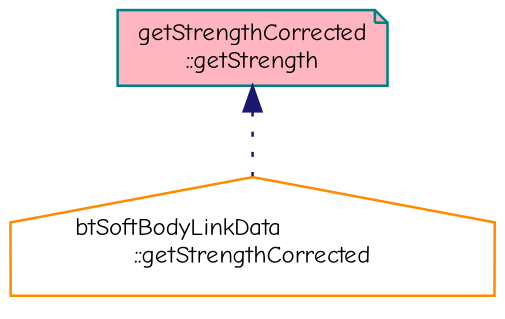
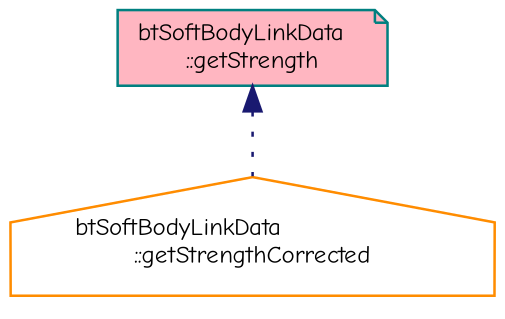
(253, 48) -> (253, 48)
